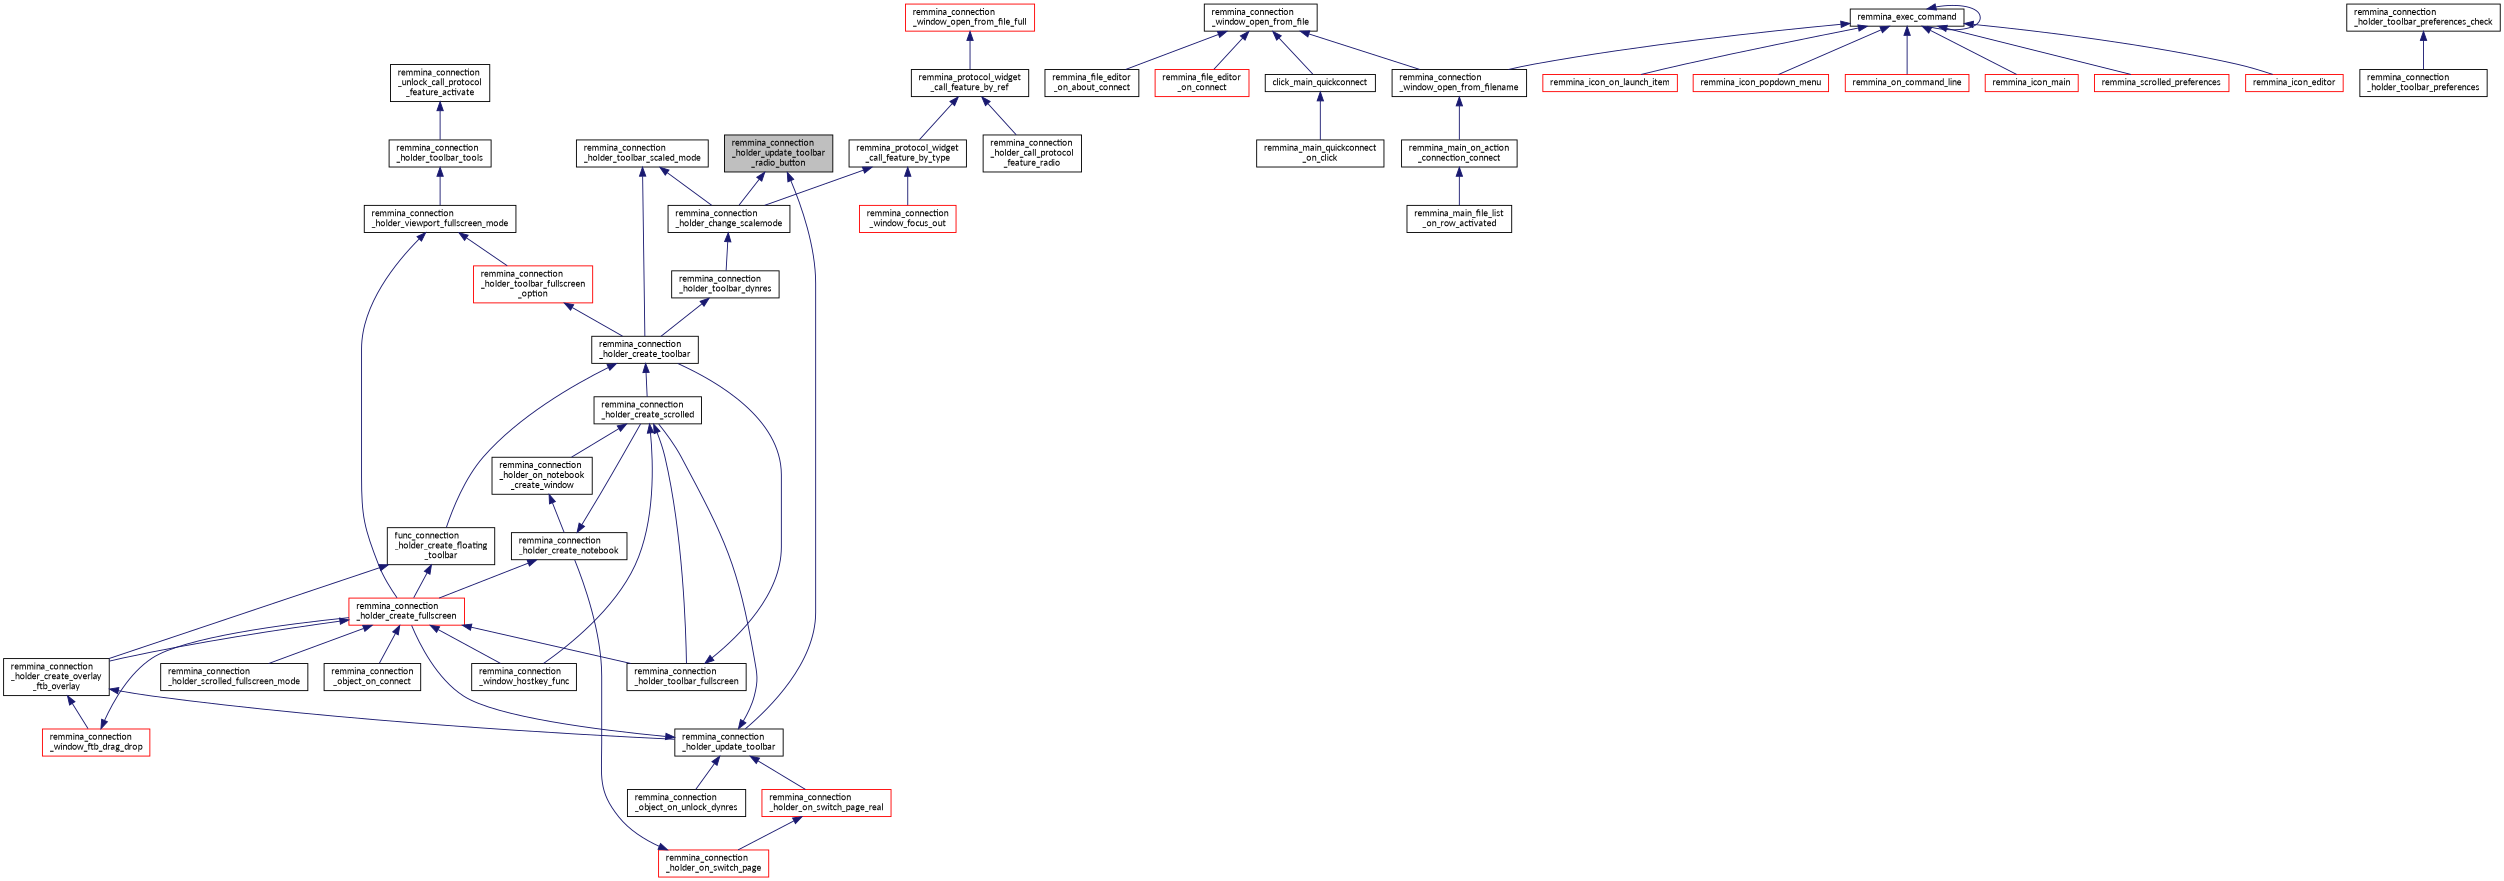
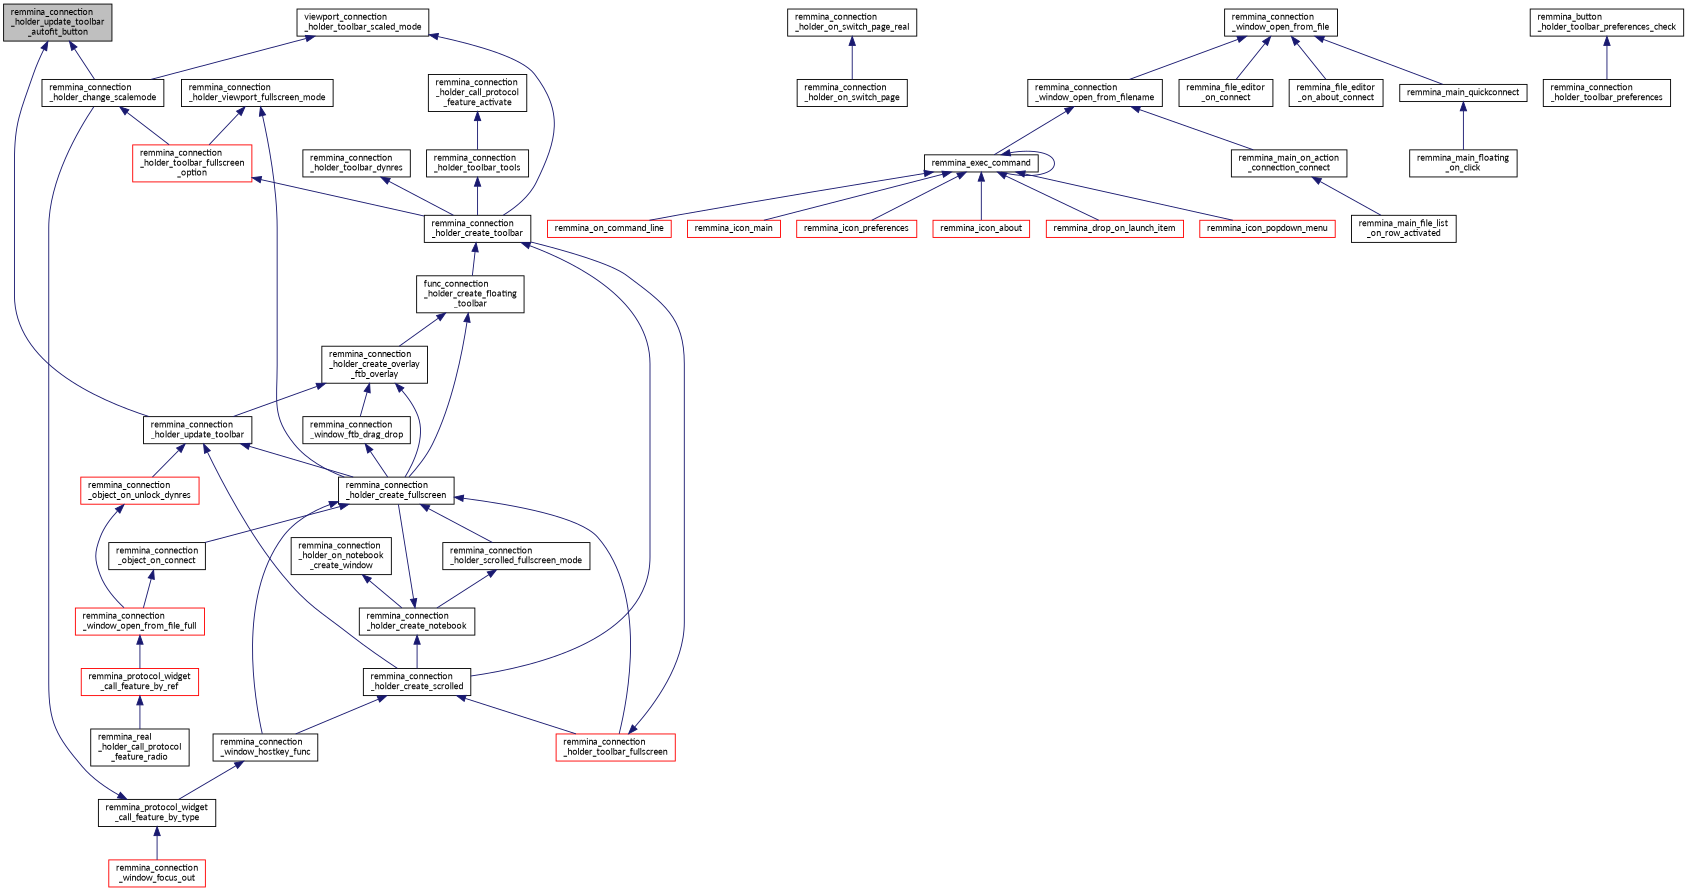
(2424, 18) -> (1607, 23)
(1674, 43) -> (1030, 133)
(440, 83) -> (478, 93)
(970, 83) -> (140, 682)
(1202, 83) -> (1226, 93)
(1320, 83) -> (1463, 93)
(1610, 83) -> (1115, 229)
(2162, 83) -> (857, 229)
(2294, 83) -> (981, 229)
(936, 122) -> (207, 783)
(642, 153) -> (363, 23)
(779, 153) -> (58, 23)
(1032, 153) -> (140, 748)
(1320, 153) -> (1463, 163)
(440, 191) -> (478, 201)
(727, 256) -> (148, 129)
(595, 443) -> none
none -> (96, 561)
none -> (147, 593)
(407, 612) -> (396, 491)
(224, 639) -> (420, 433)
(687, 677) -> (616, 748)
(602, 714) -> (463, 591)
(96, 743) -> (357, 430)
(782, 775) -> none
(687, 803) -> (140, 491)
(826, 803) -> (852, 23)
(714, 864) -> (852, 93)
